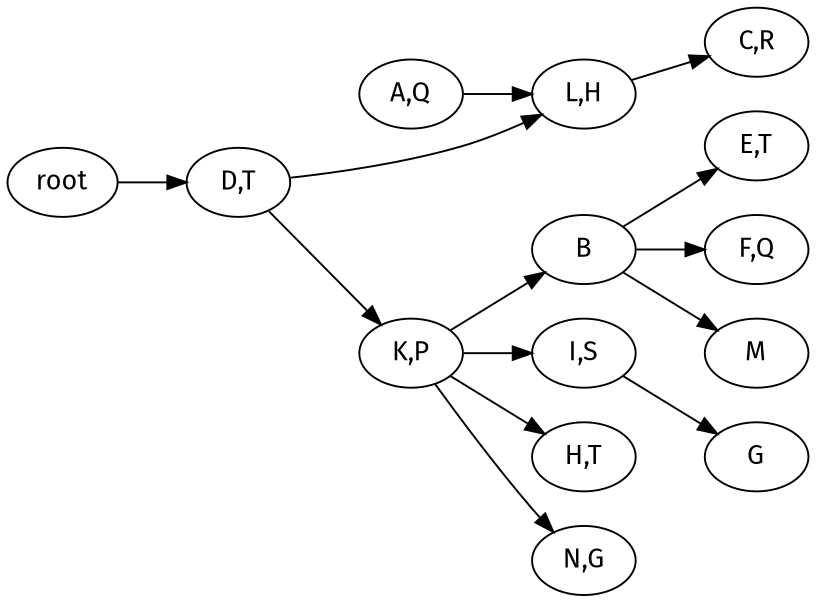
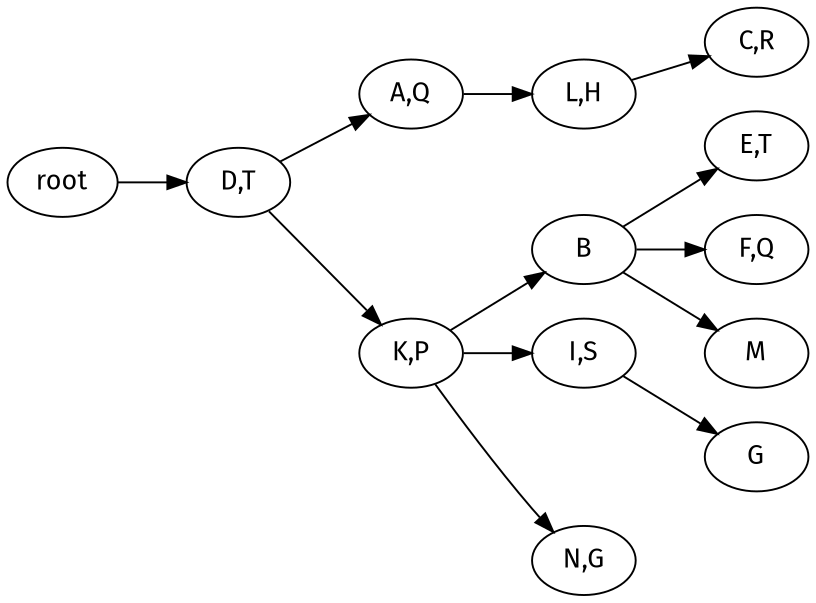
(410, 159) -> (316, 143)
(584, 457) -> none
